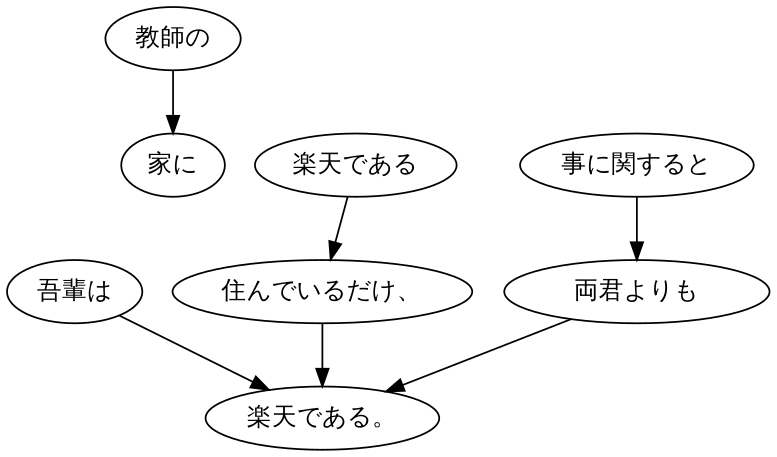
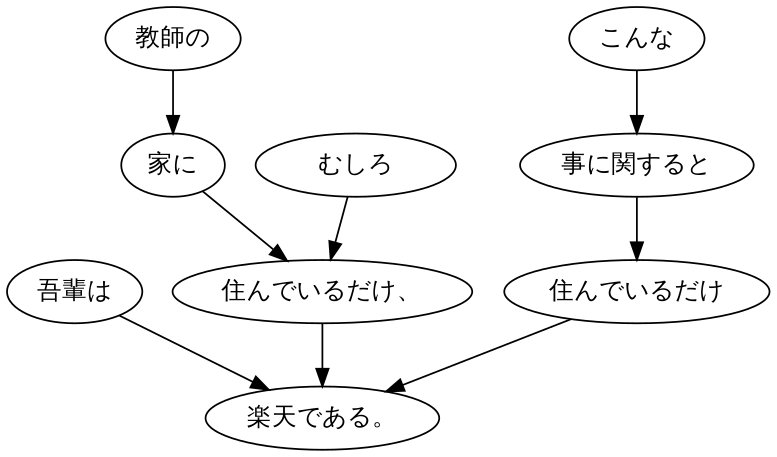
none -> (637, 39)
(356, 165) -> (356, 165)
none -> (238, 220)
(637, 292) -> (637, 292)
